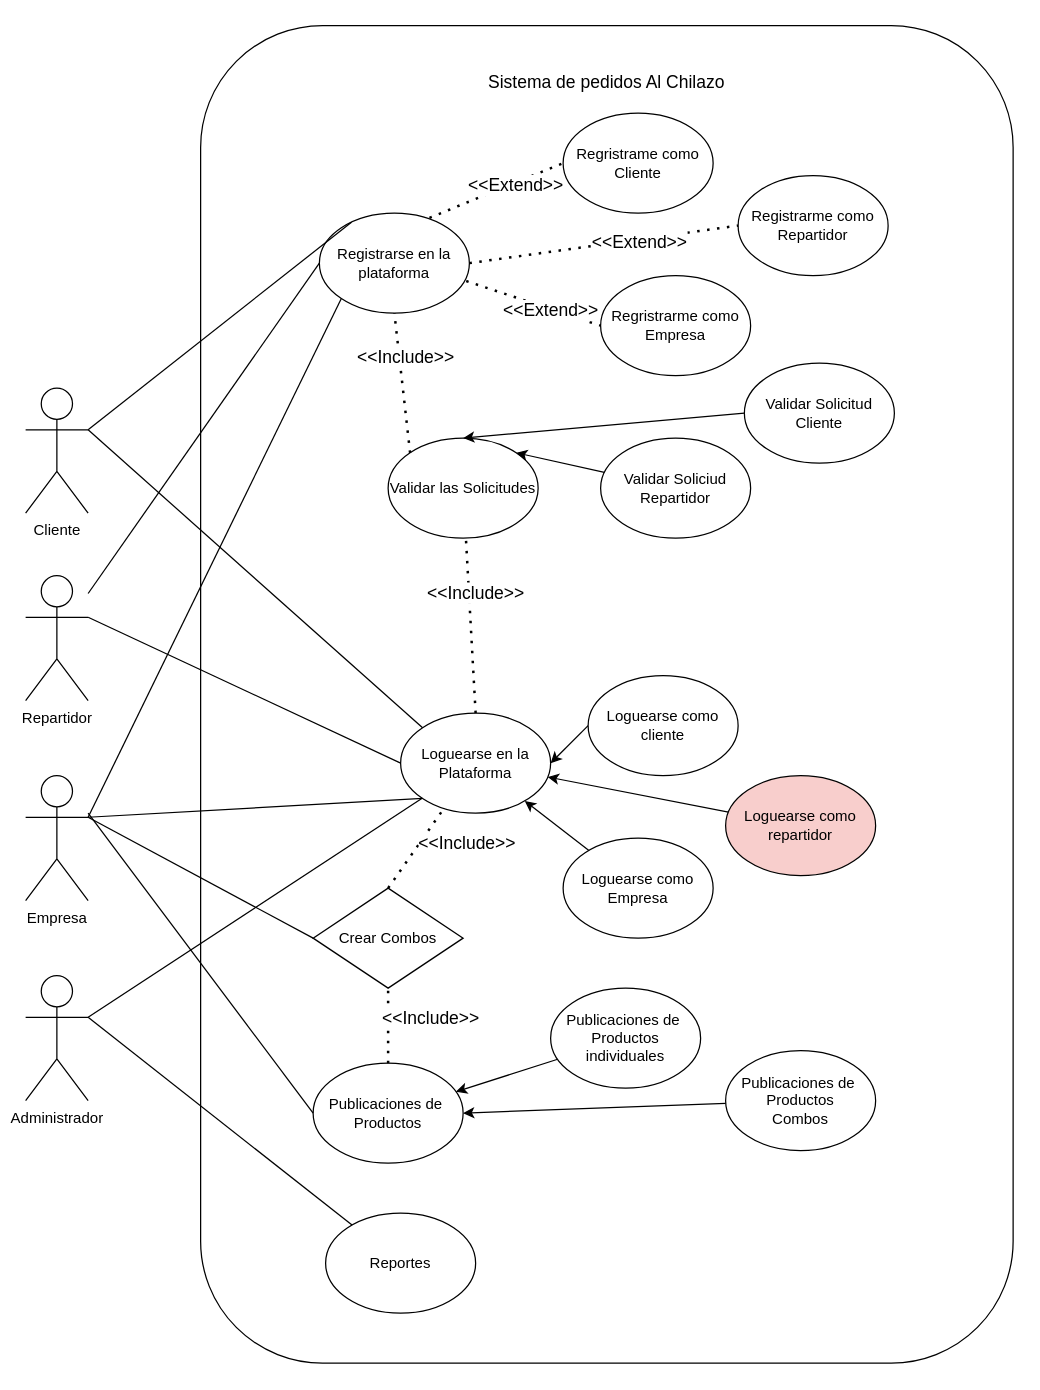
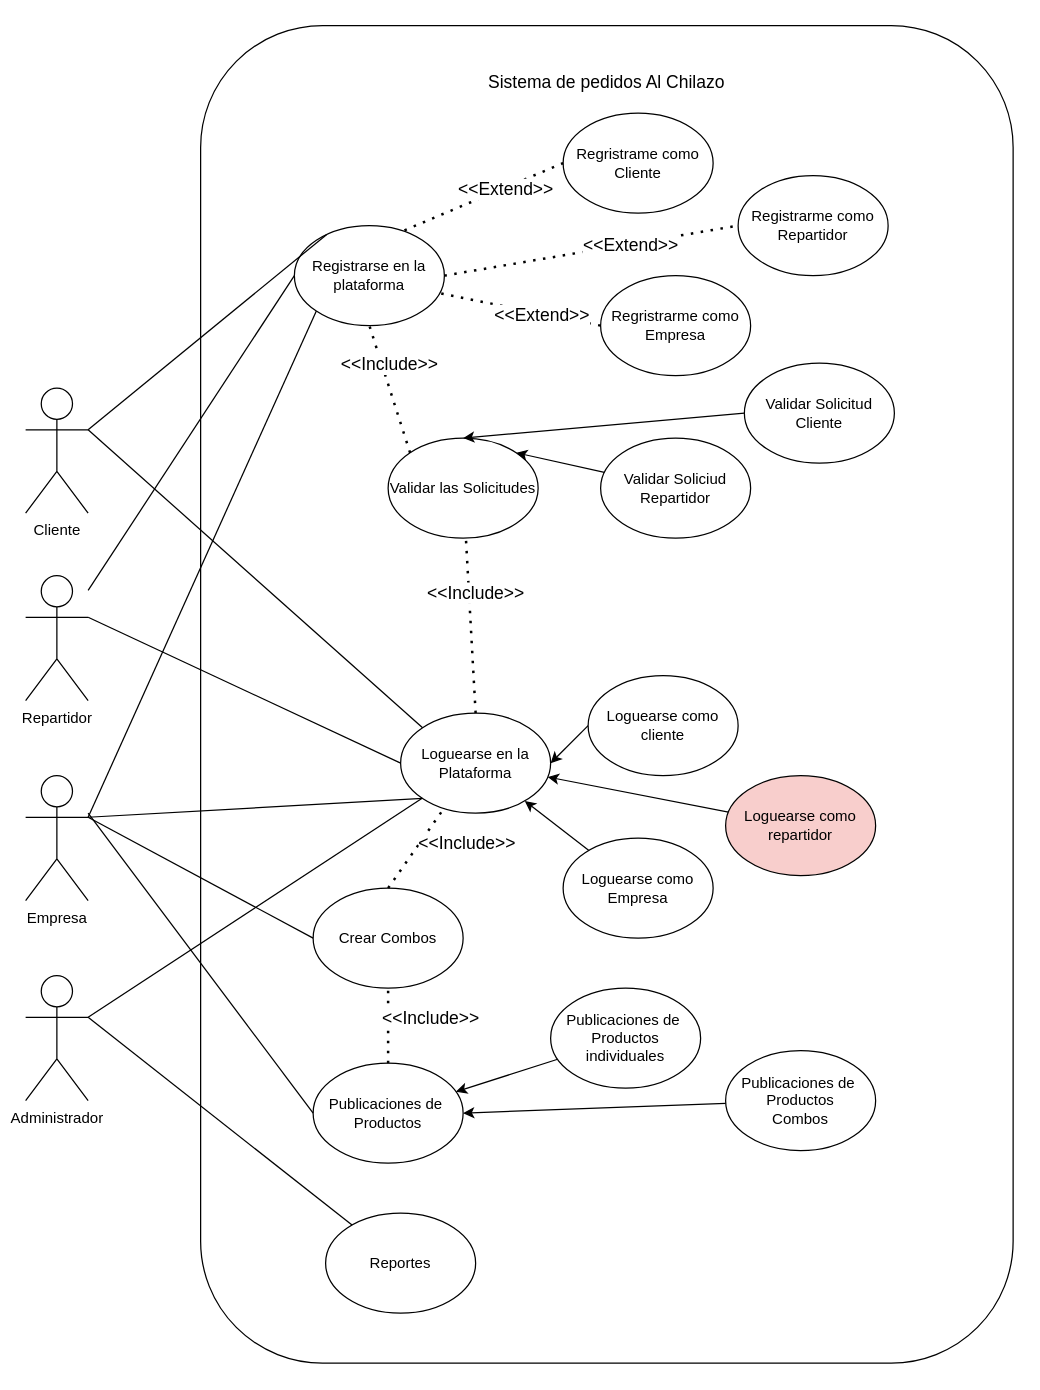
(394, 263) -> (369, 276)
(388, 938) -> (388, 938)
